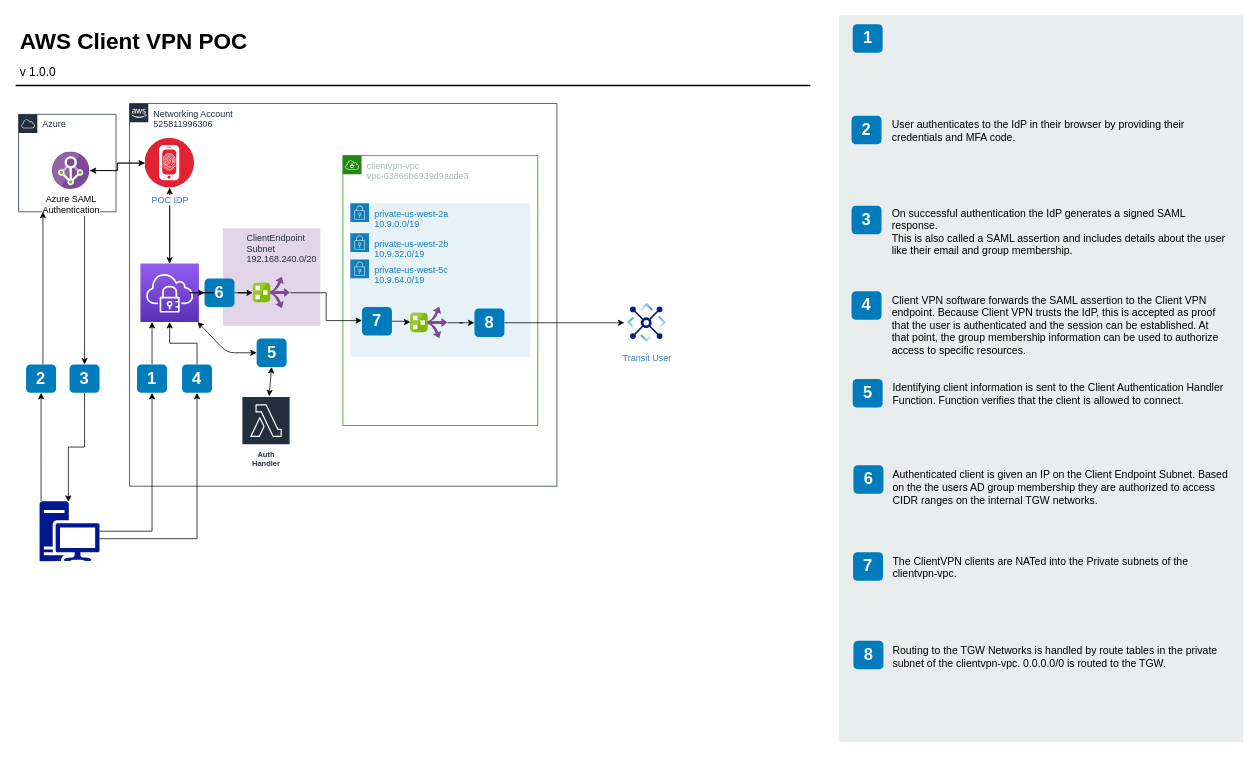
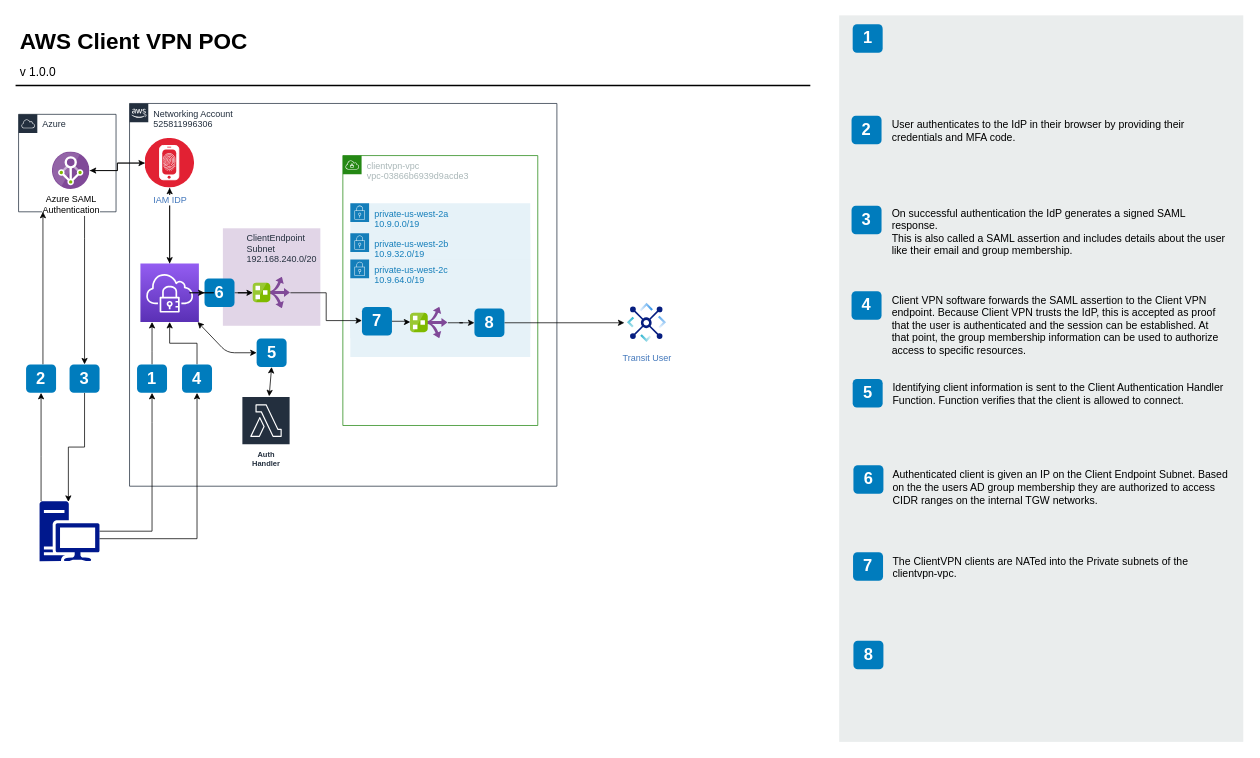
(170, 201) -> (170, 201)
(419, 276) -> (419, 276)
(1060, 689) -> none
